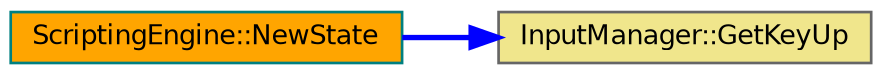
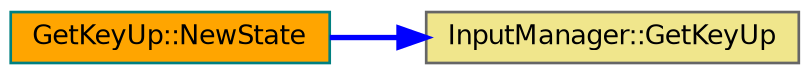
(206, 38) -> (170, 38)
